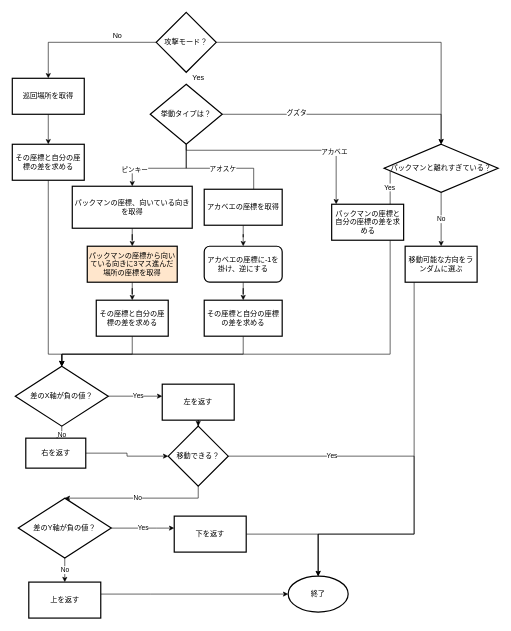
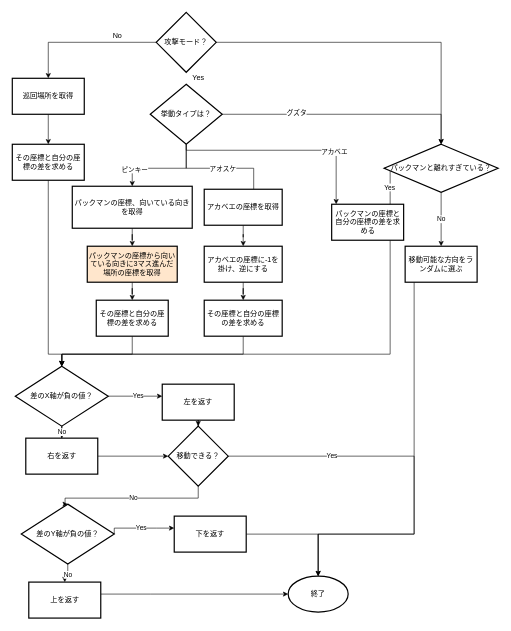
(243, 264) -> (243, 264)
(56, 453) -> (62, 456)
(65, 528) -> (68, 534)
